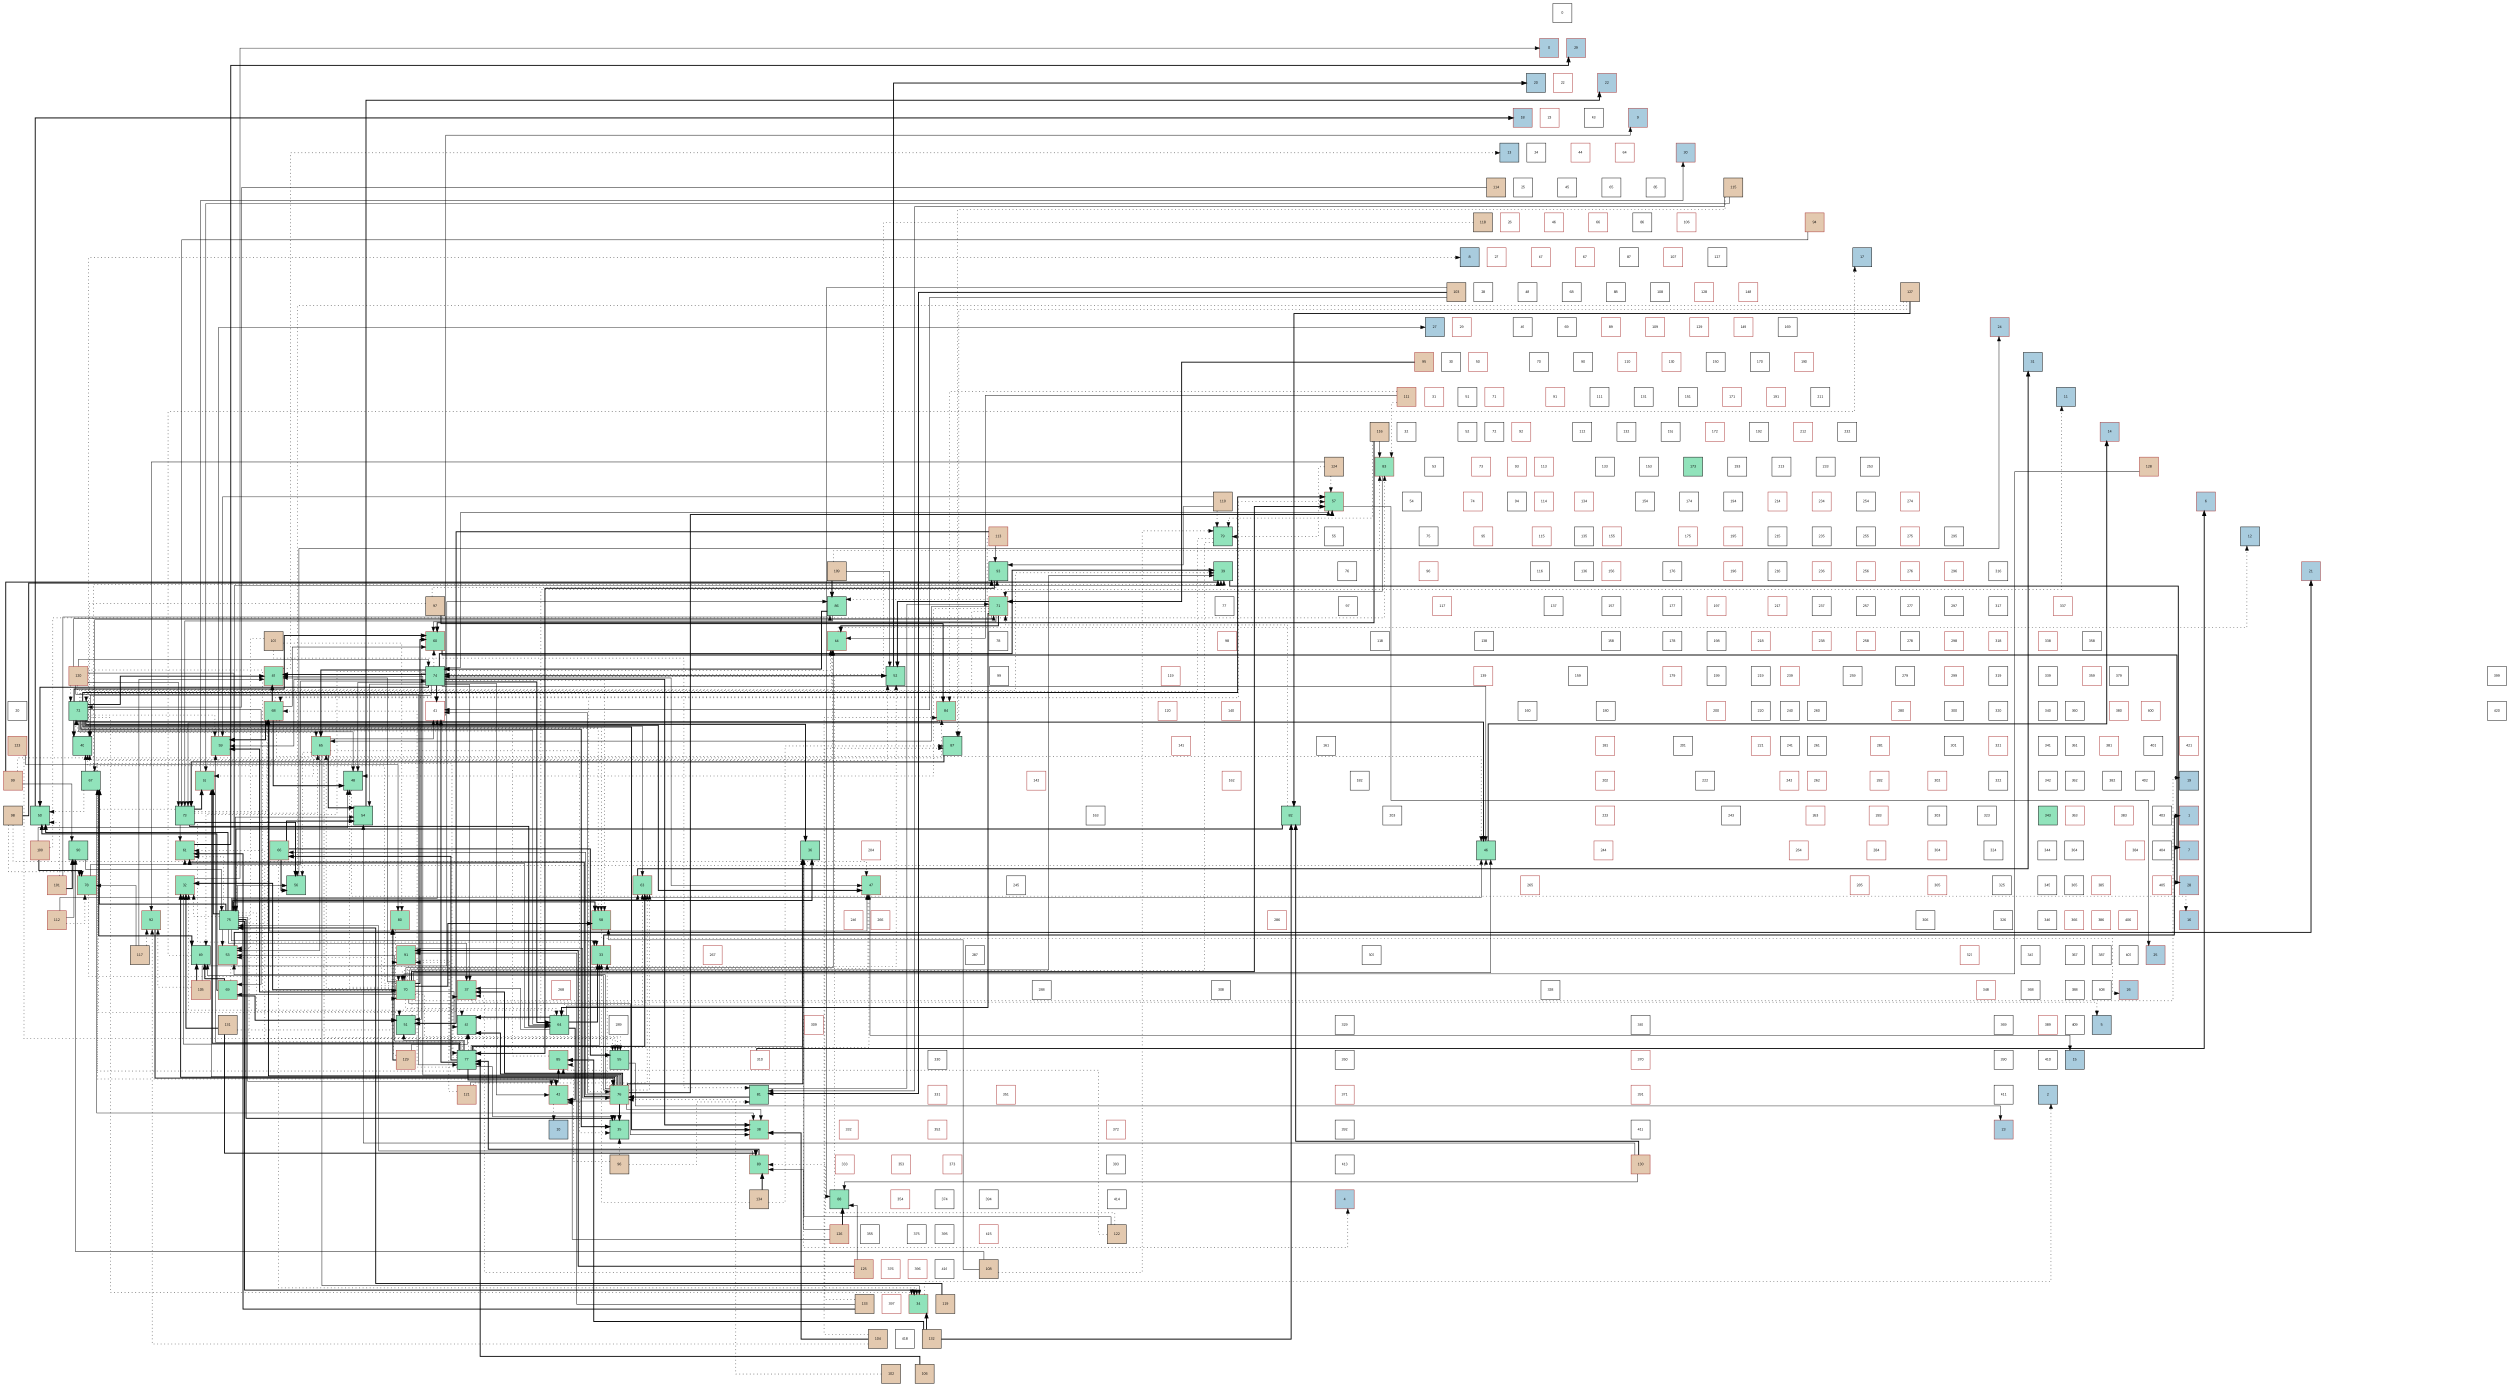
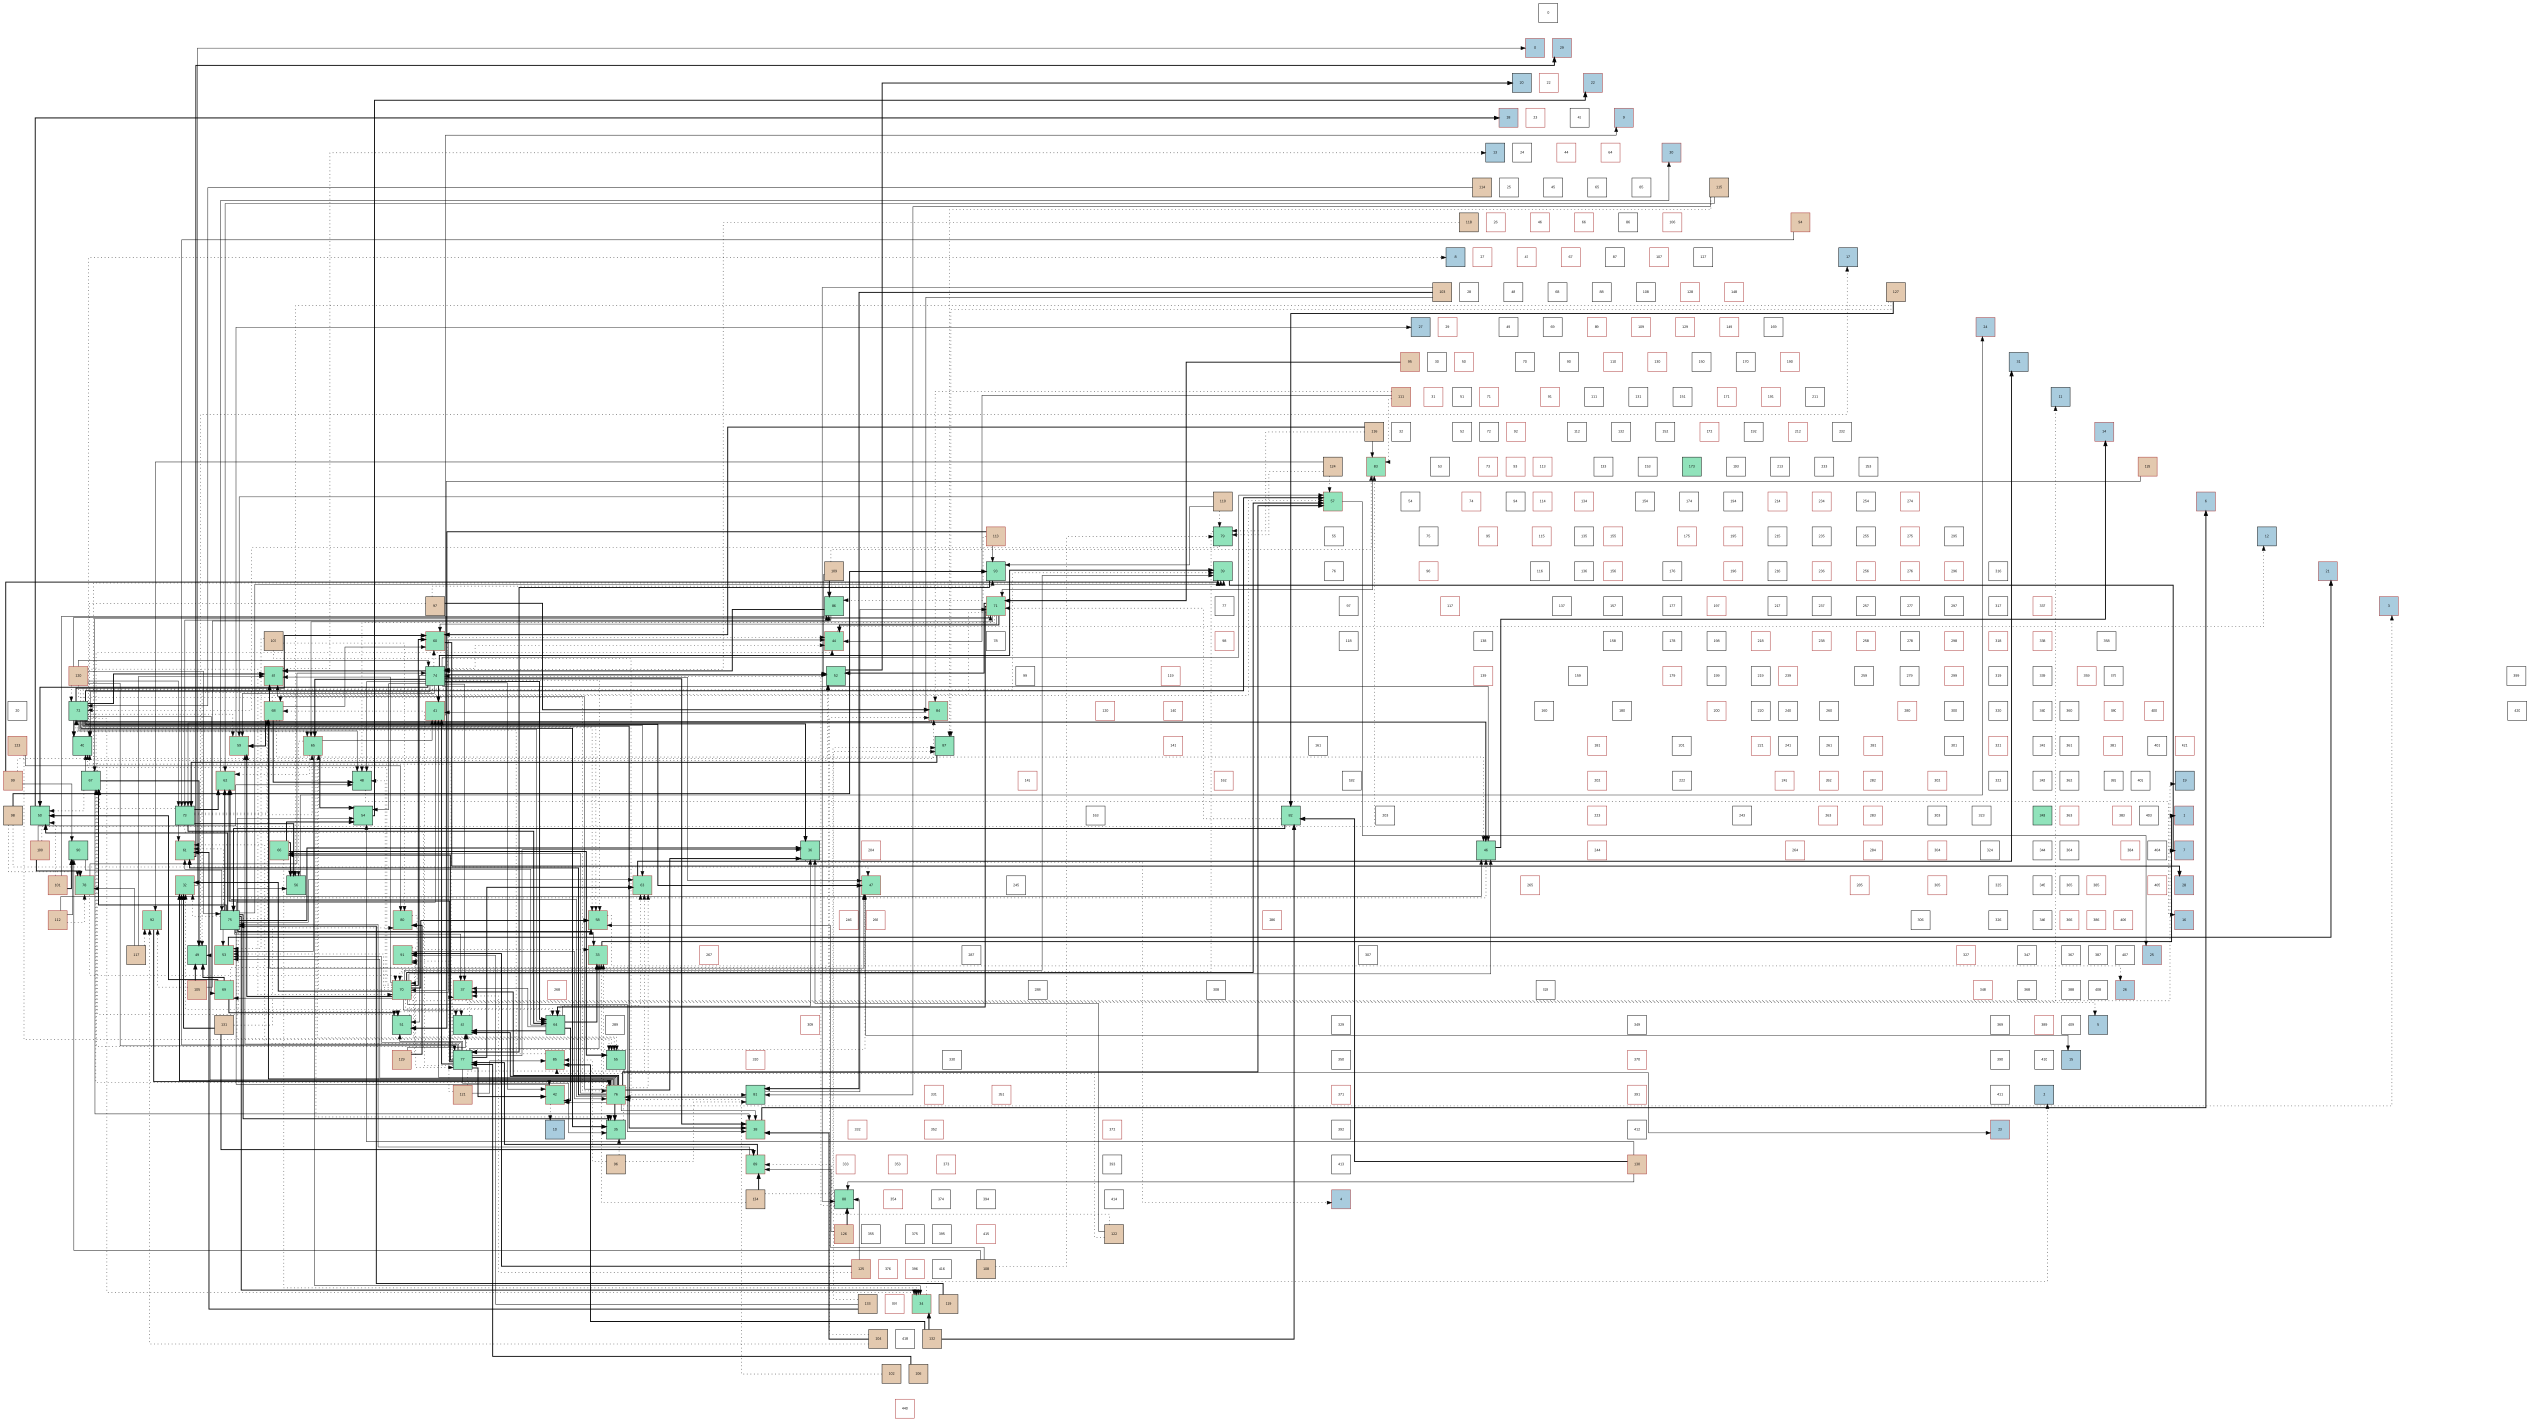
(1777, 606) -> (1777, 606)
none -> (2389, 606)
(435, 711) -> (435, 711)
(1746, 1049) -> (2206, 1079)
(633, 1239) -> none
none -> (905, 1409)
